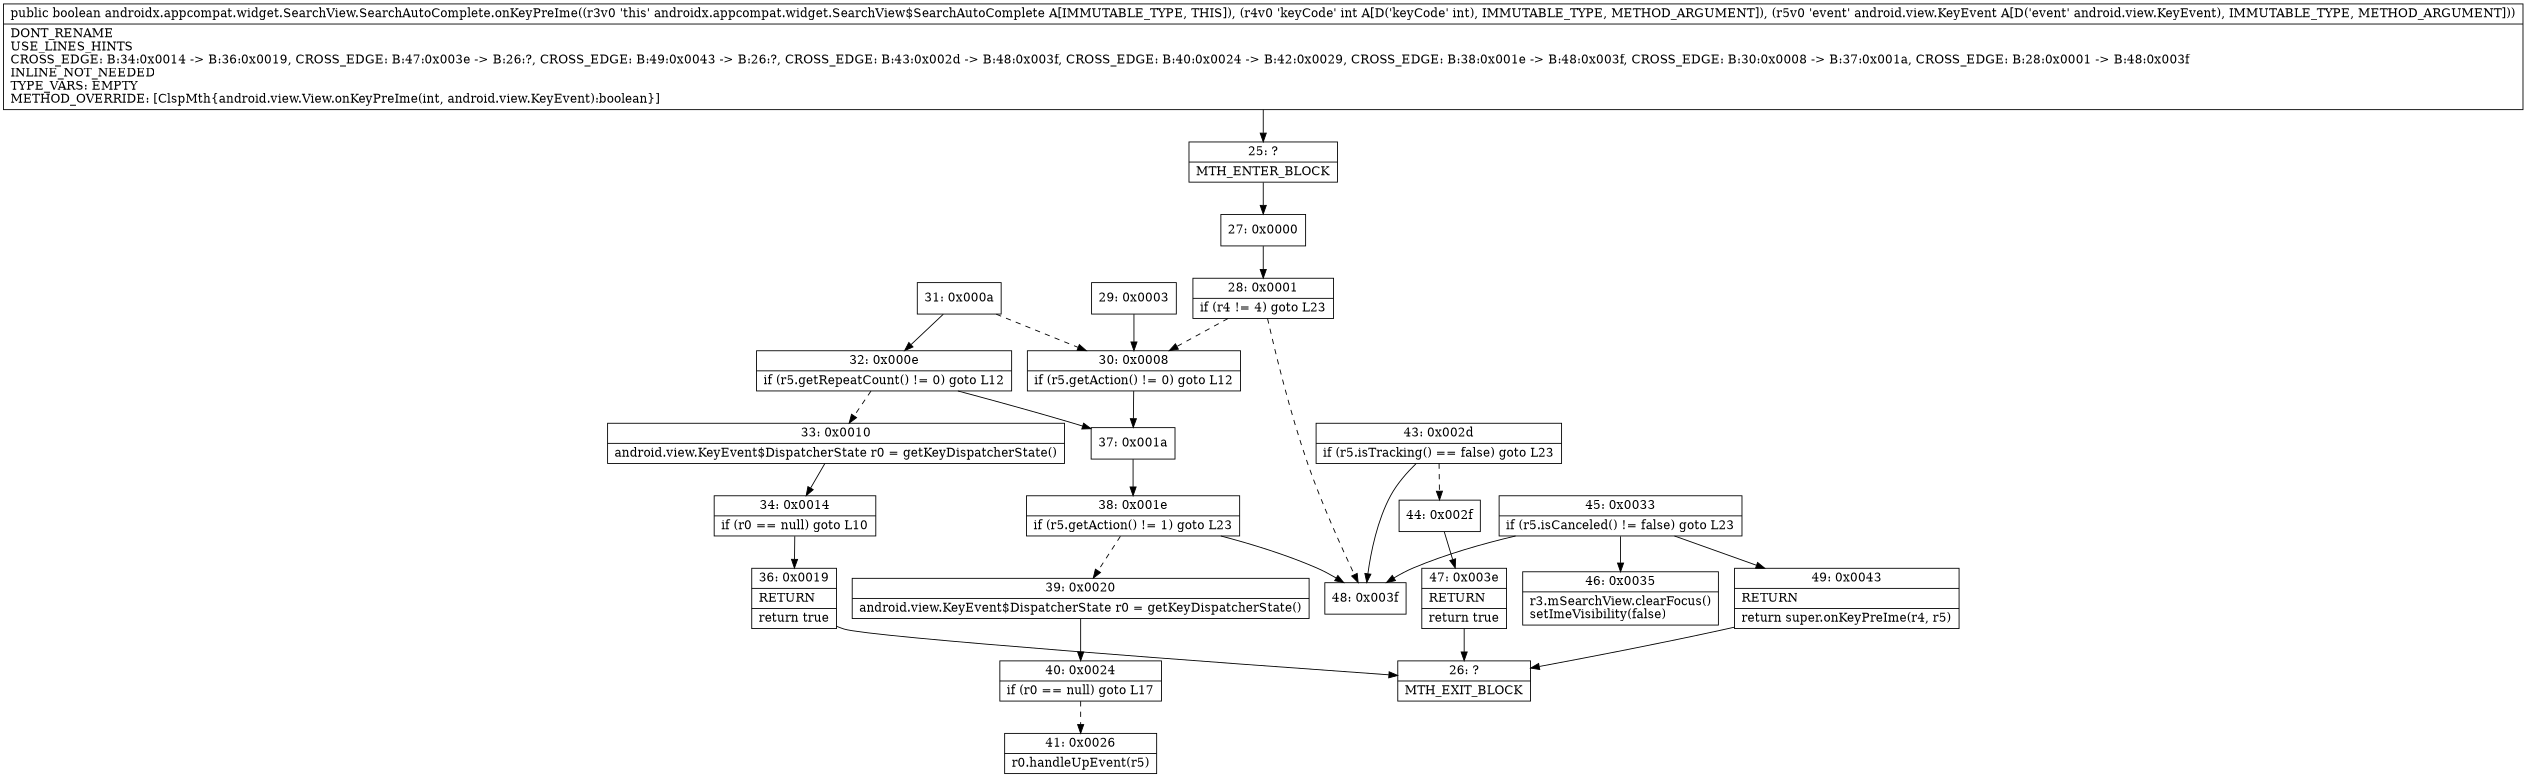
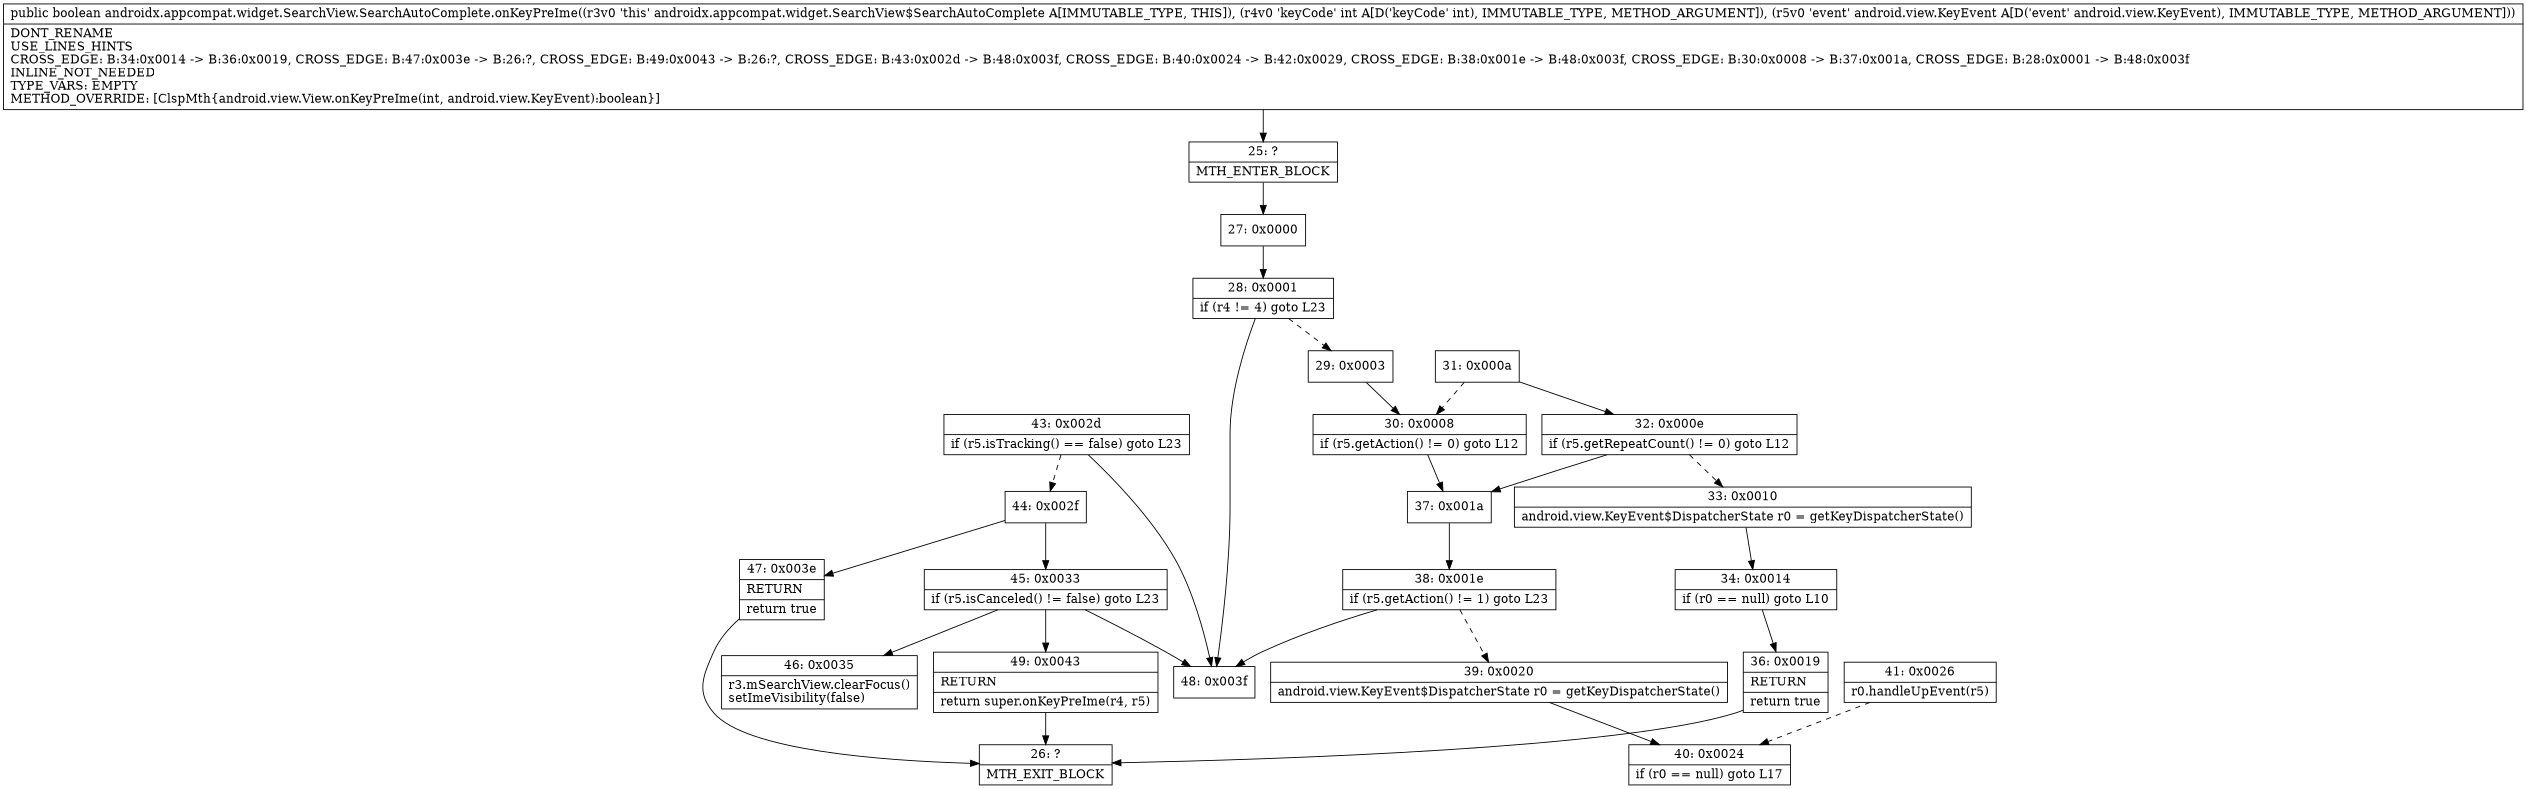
(1202, 332) -> (1306, 332)
(1303, 449) -> (1230, 487)
none -> (1046, 542)
(1081, 713) -> (1819, 722)
